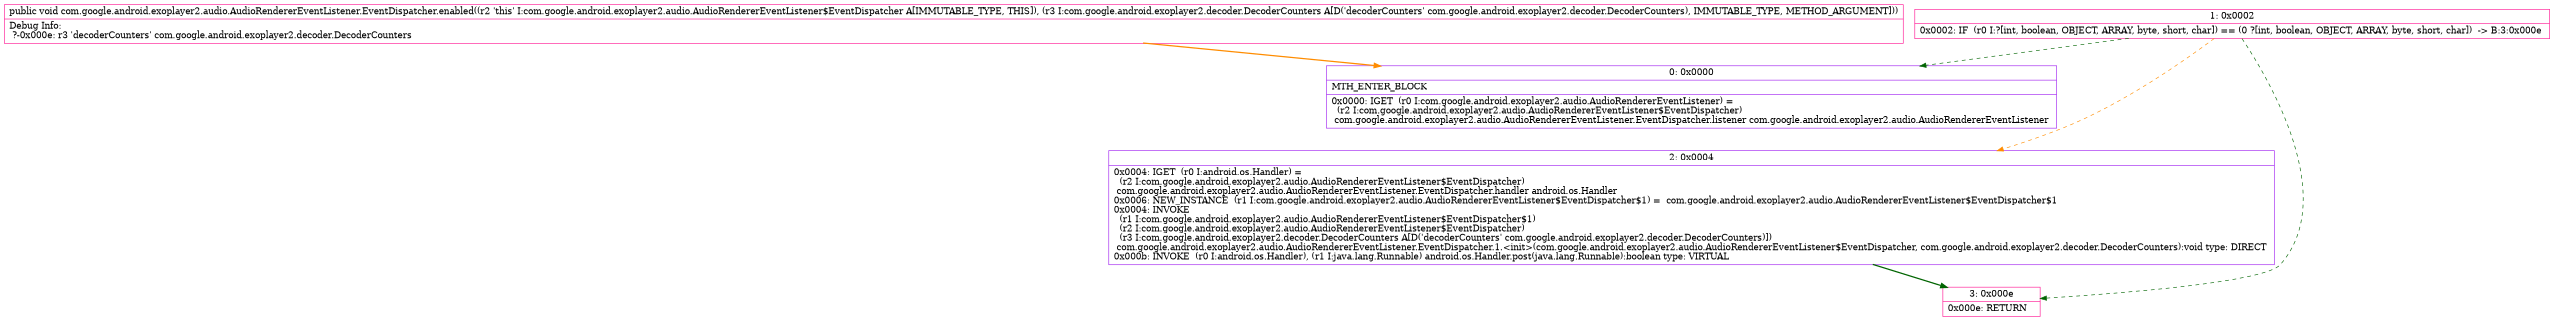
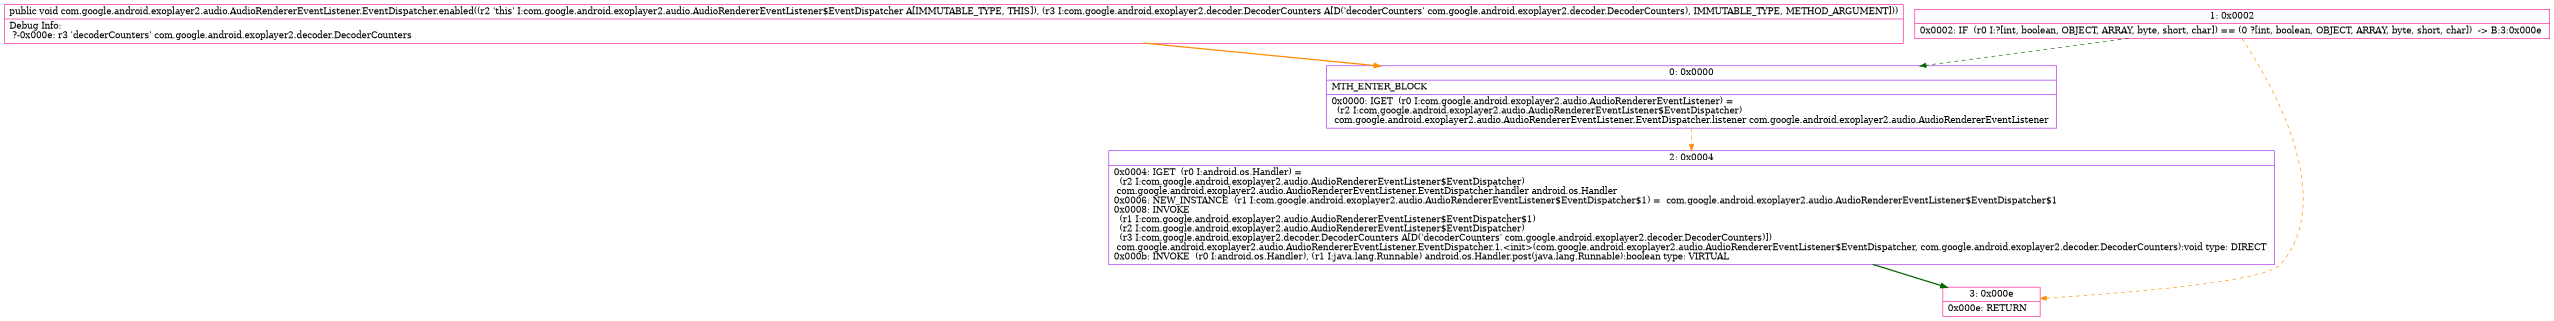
(2114, 104) -> (1692, 136)
(1155, 210) -> (1155, 210)
(2282, 262) -> (2282, 262)
